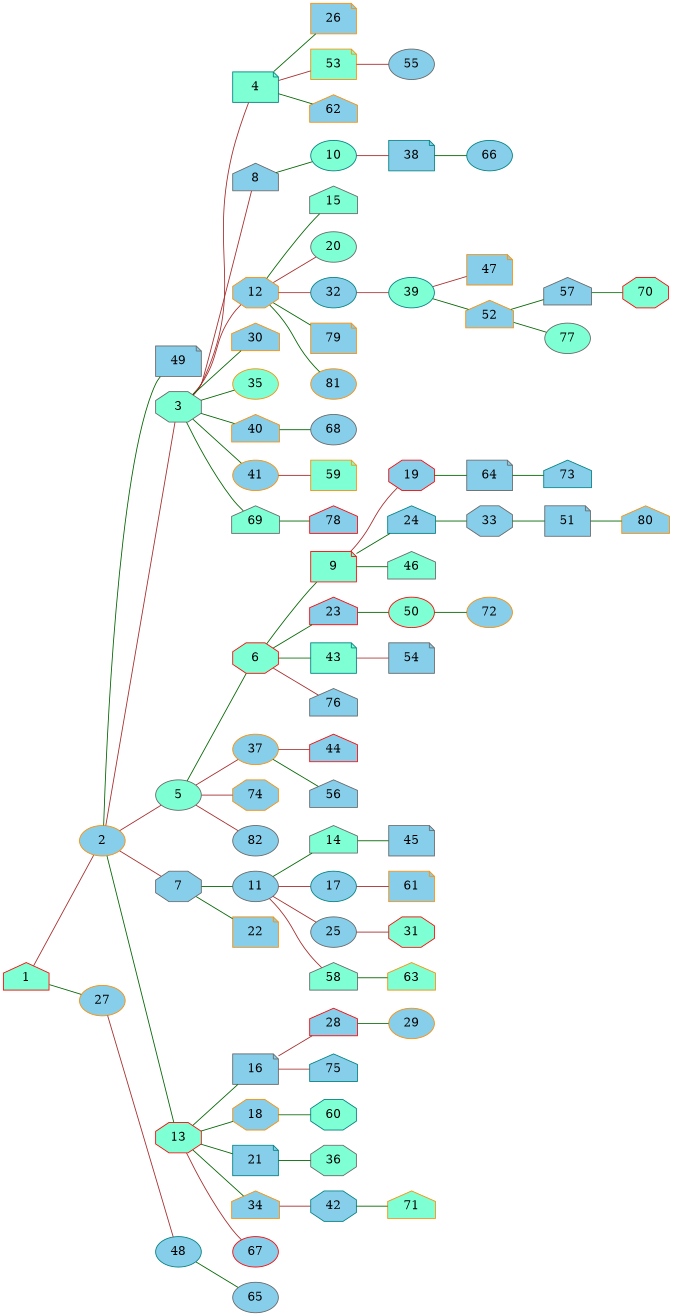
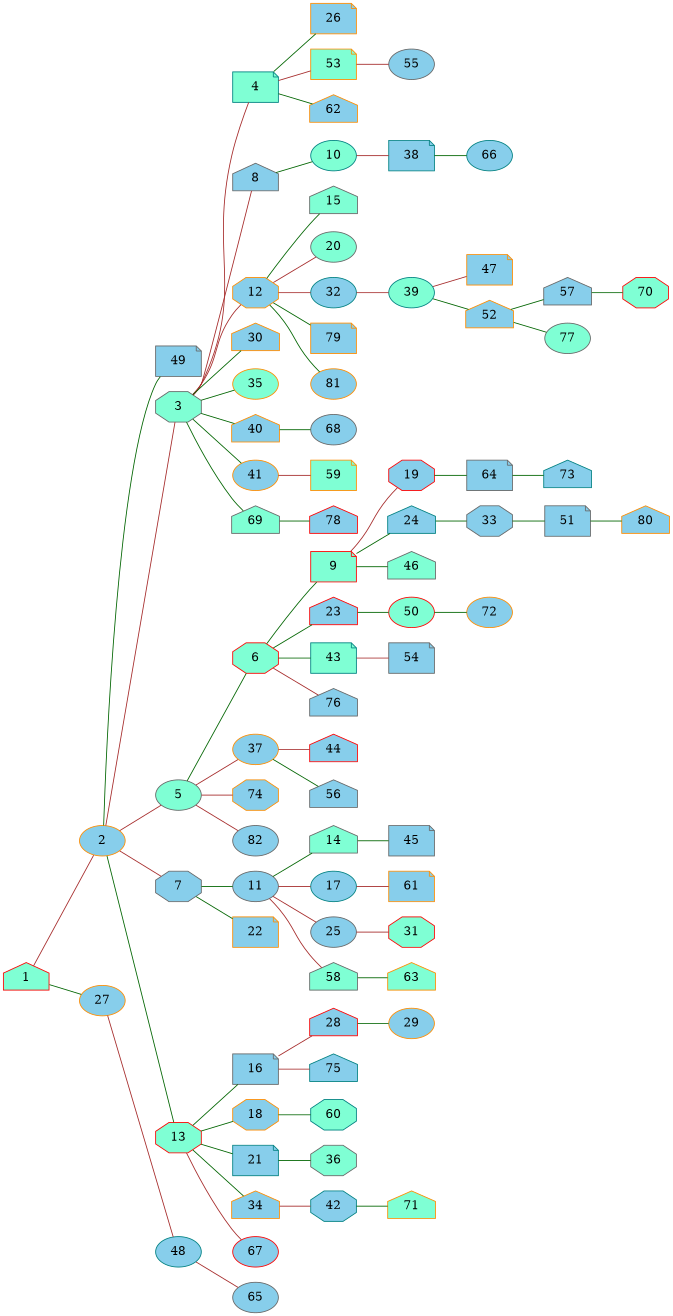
(217, 1275) -> (217, 1275)
